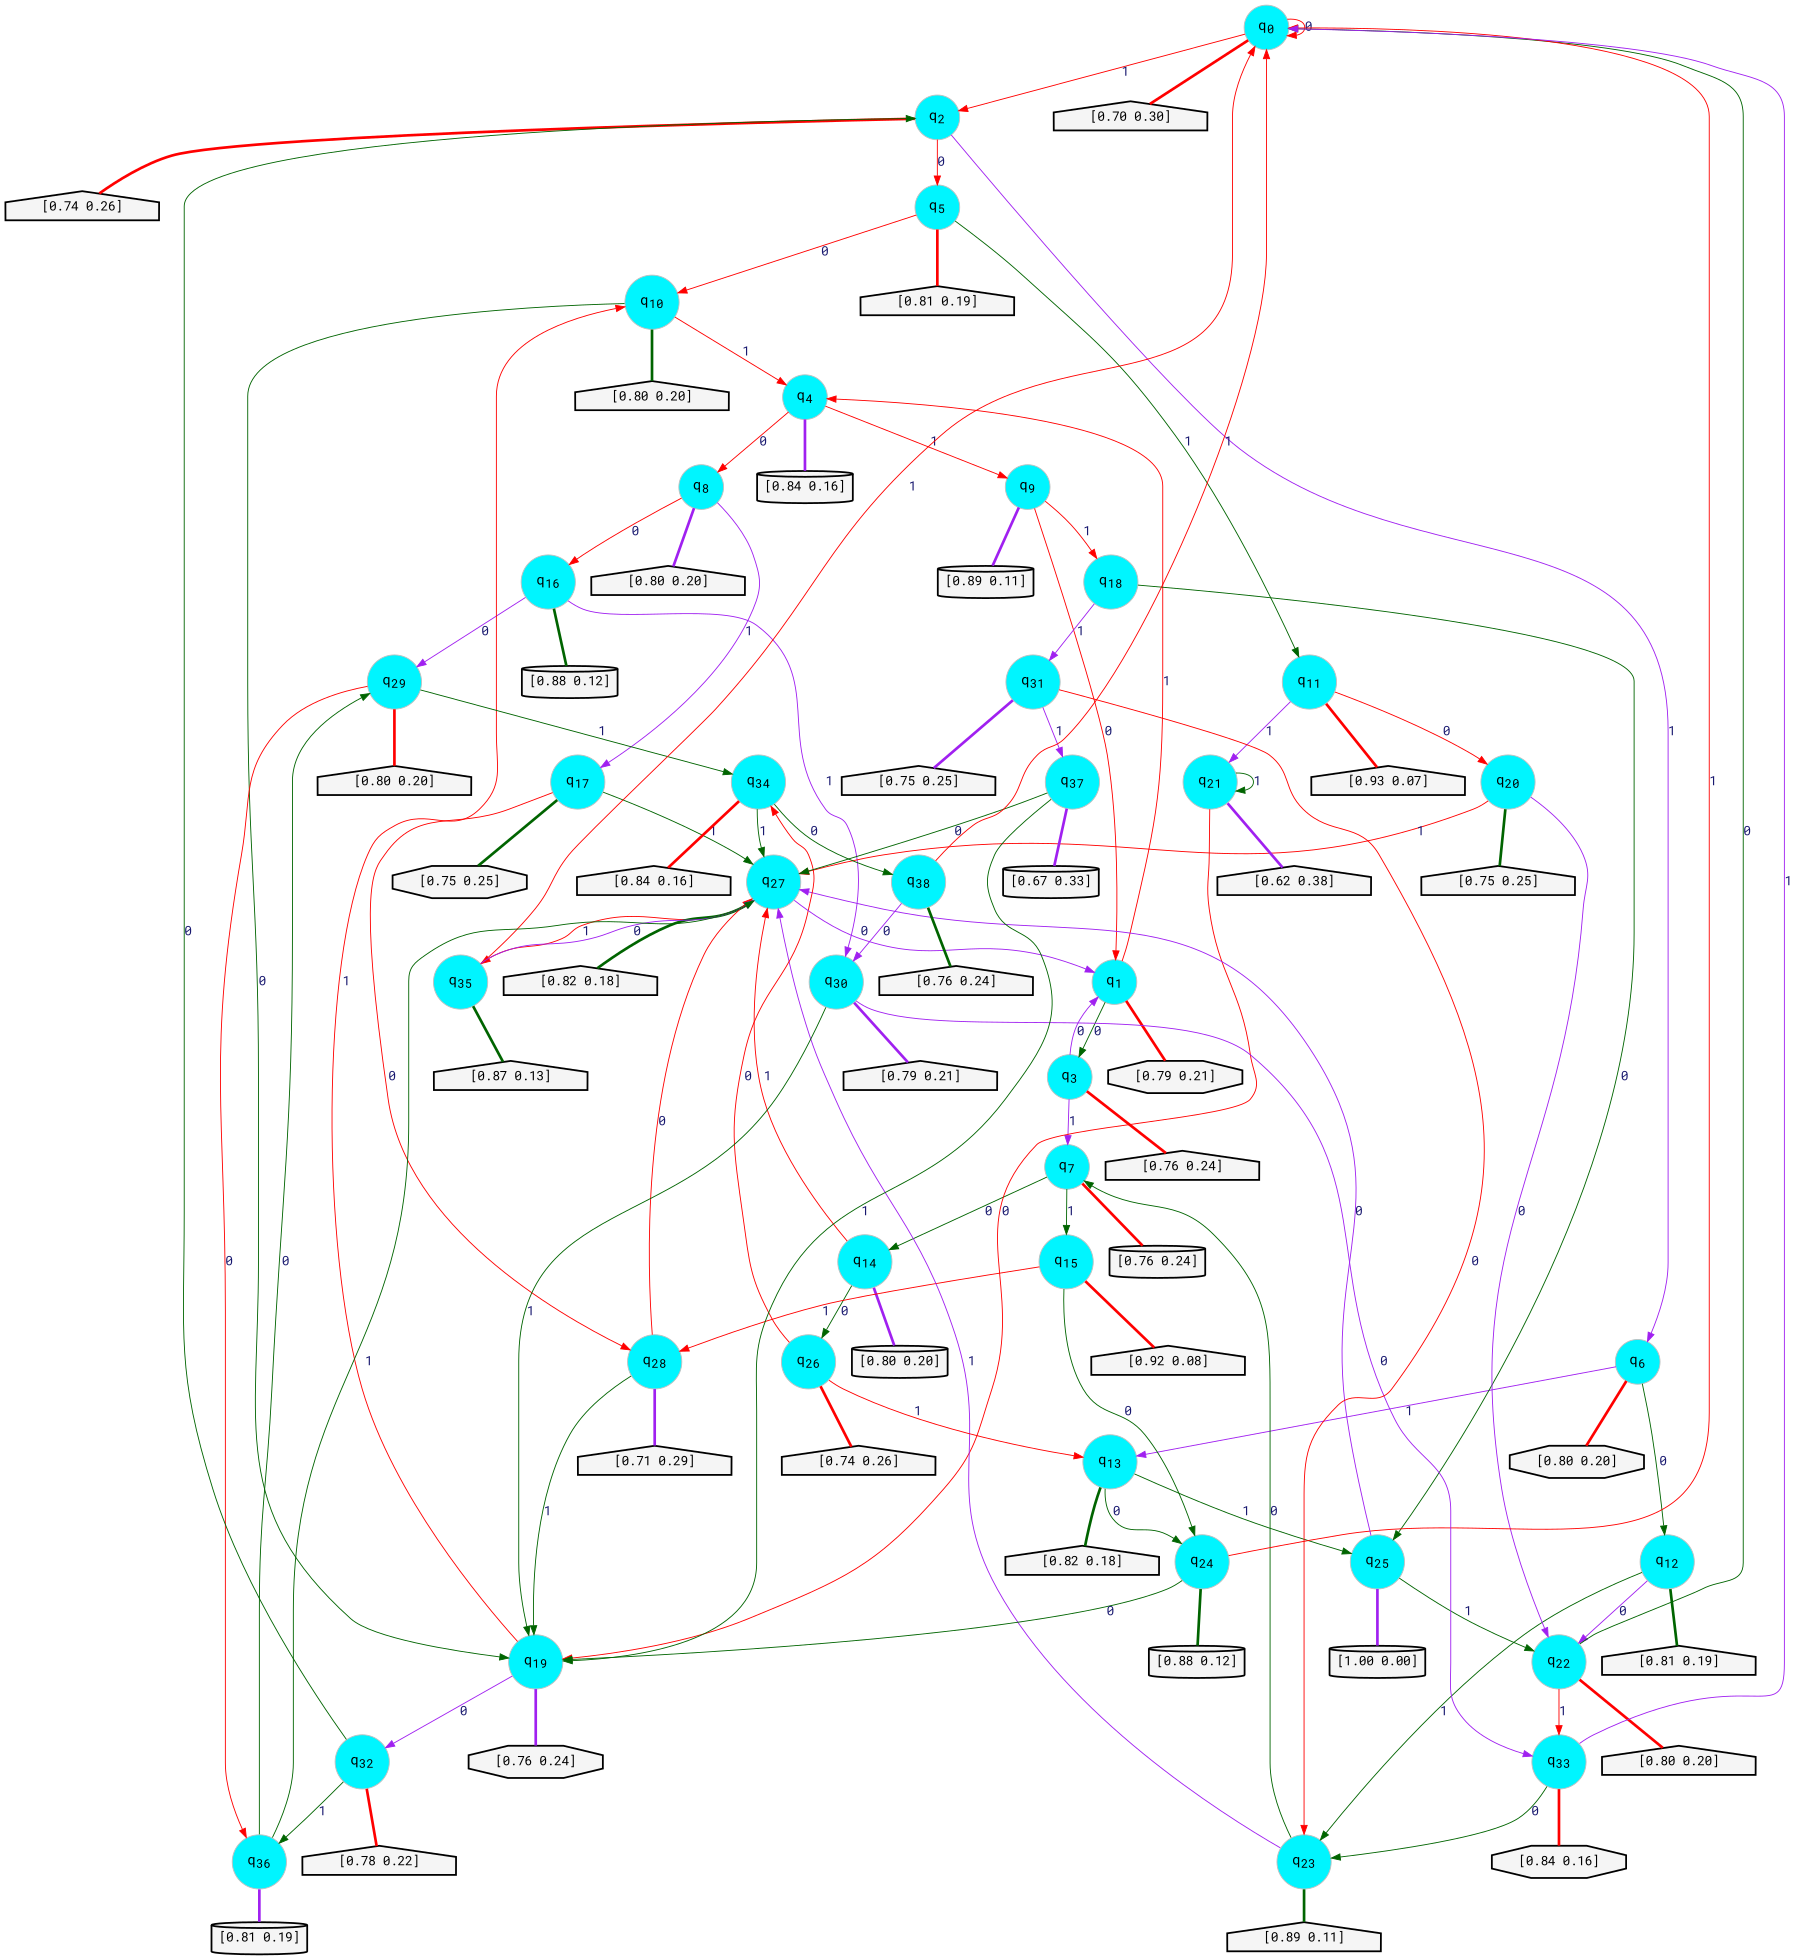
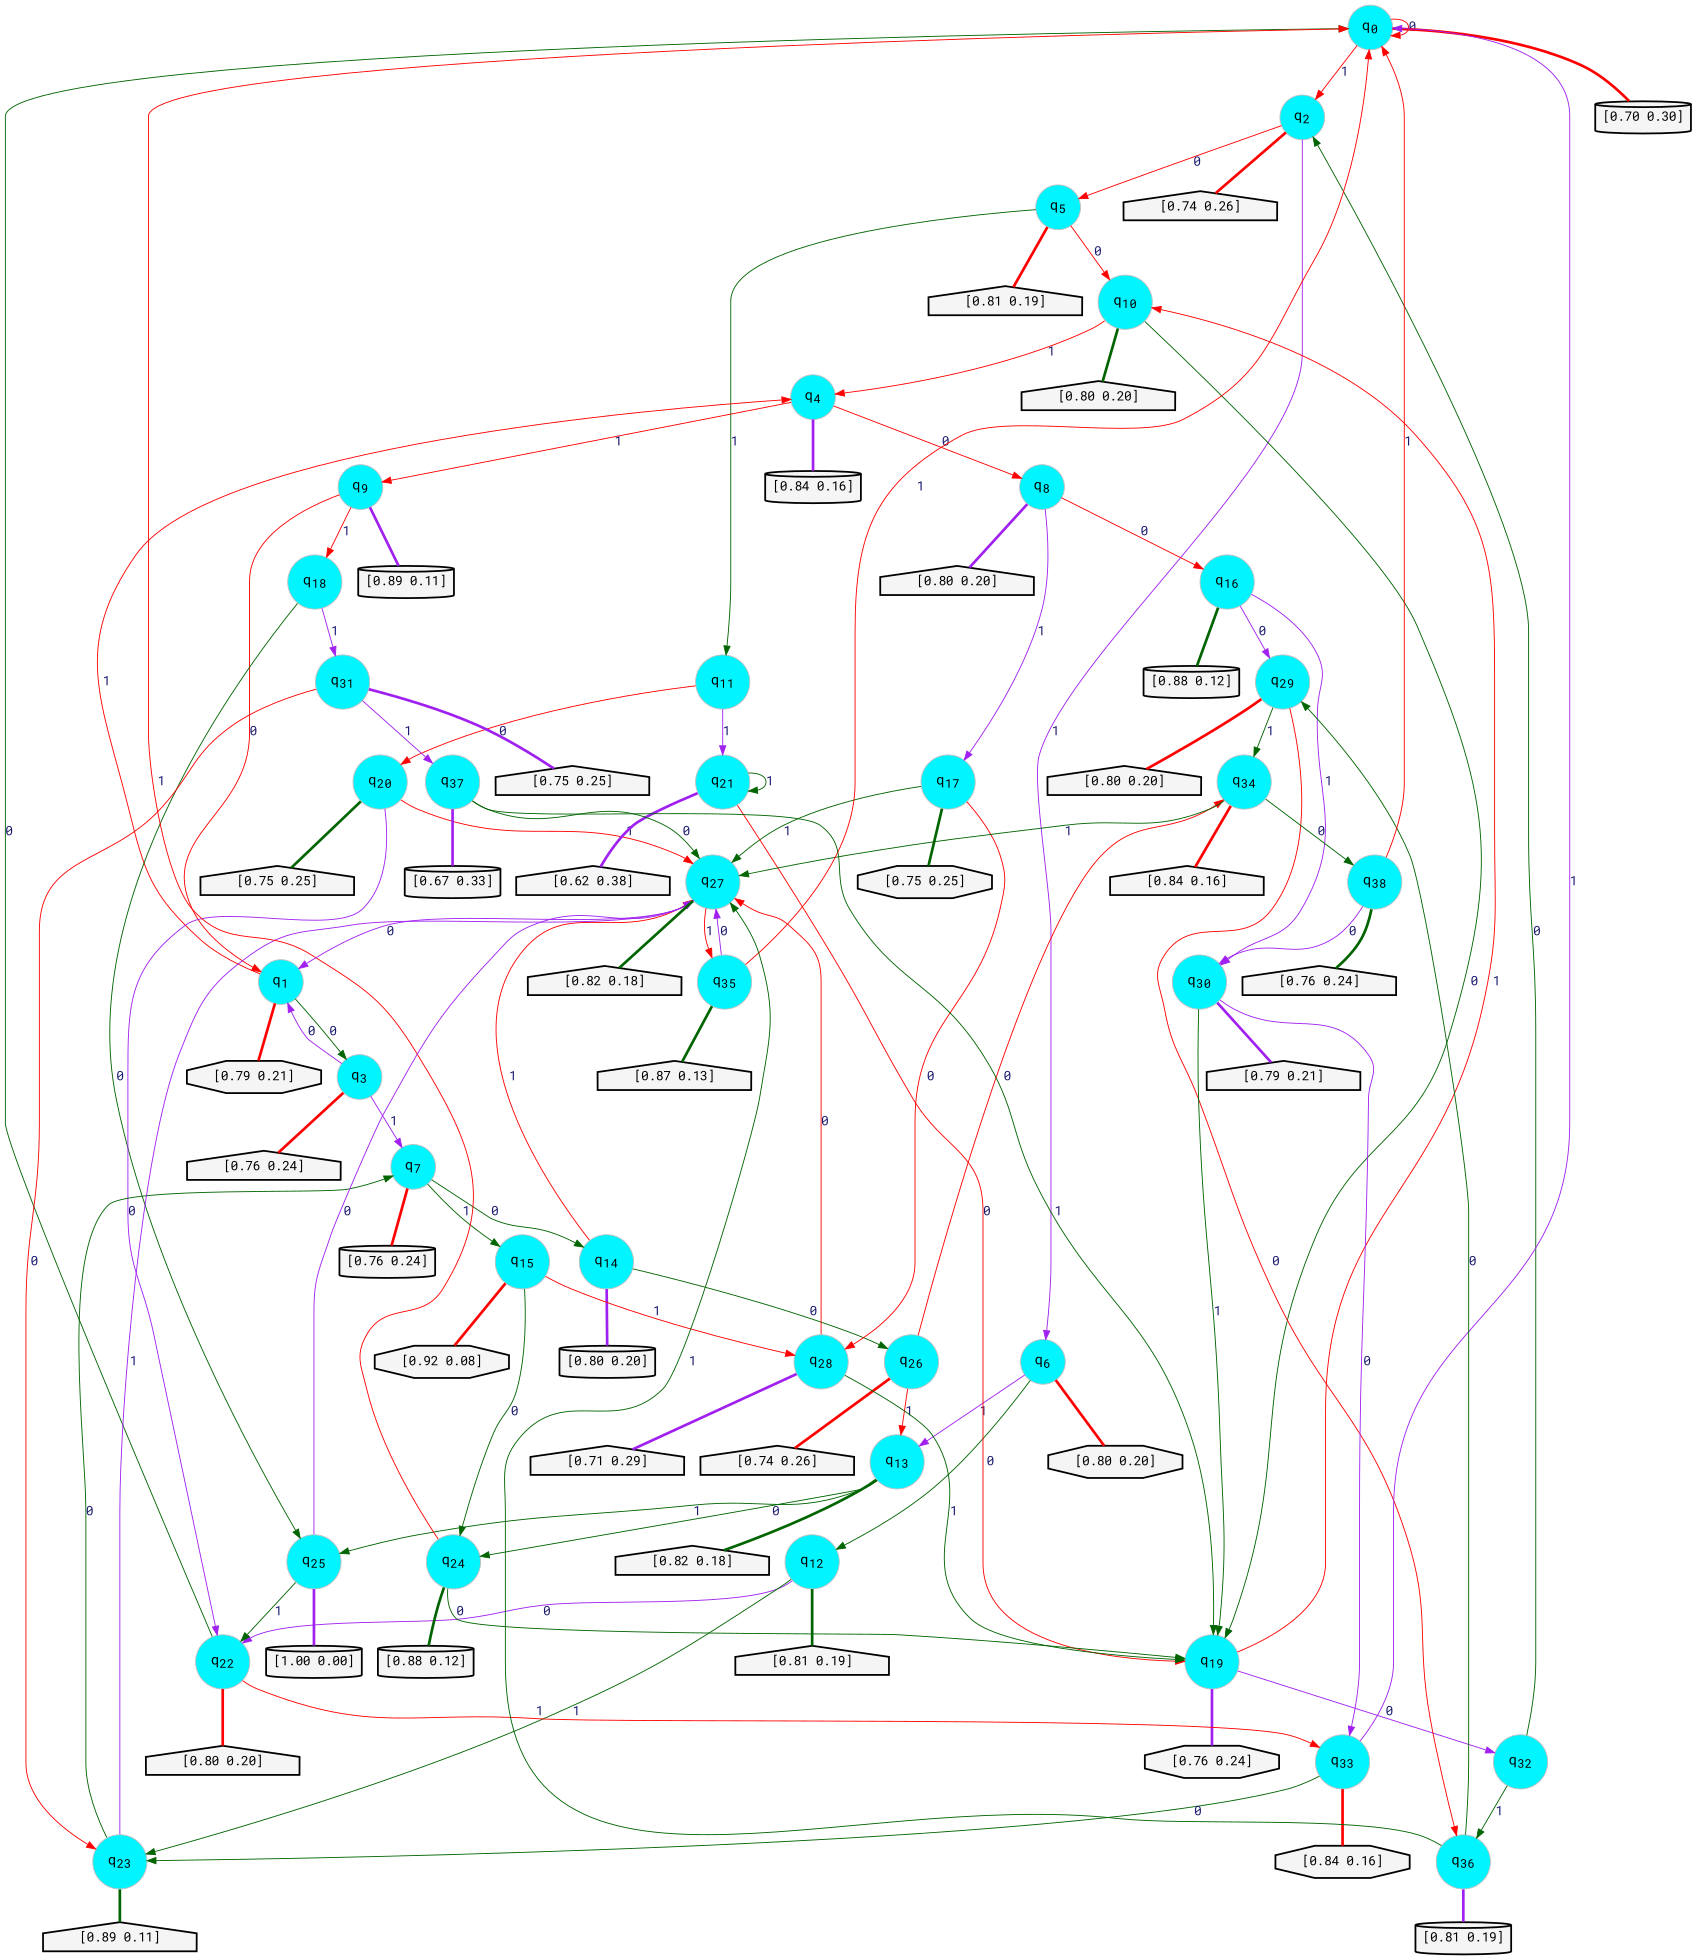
(1131, 117) -> (1643, 117)
(1388, 782) -> none
(1168, 1362) -> (442, 1362)
(379, 1862) -> none
